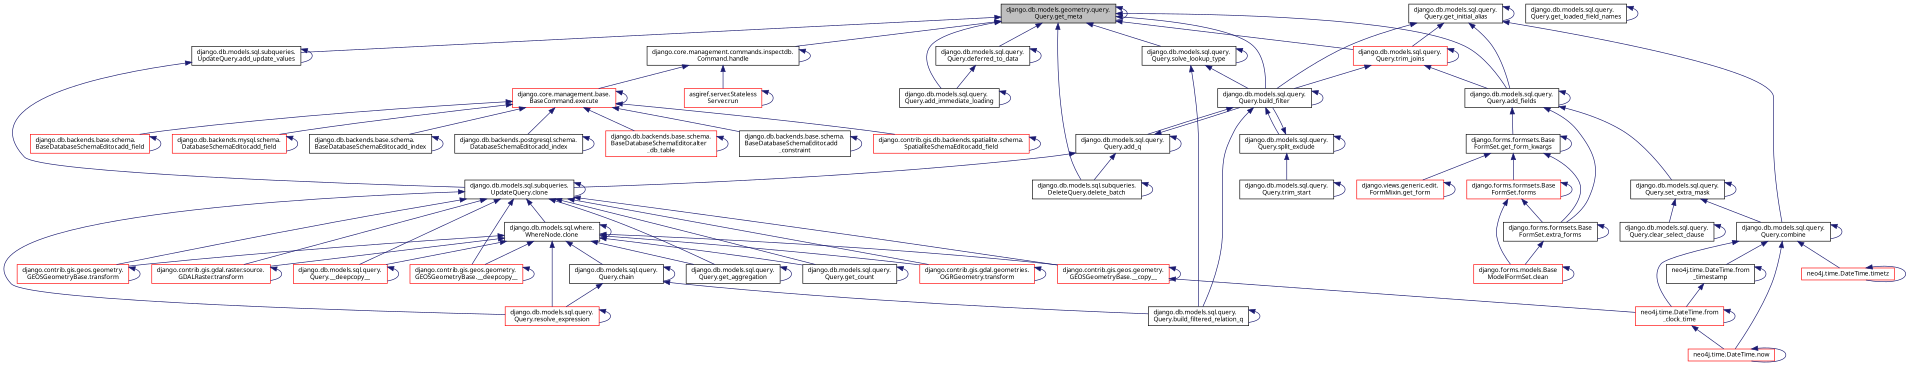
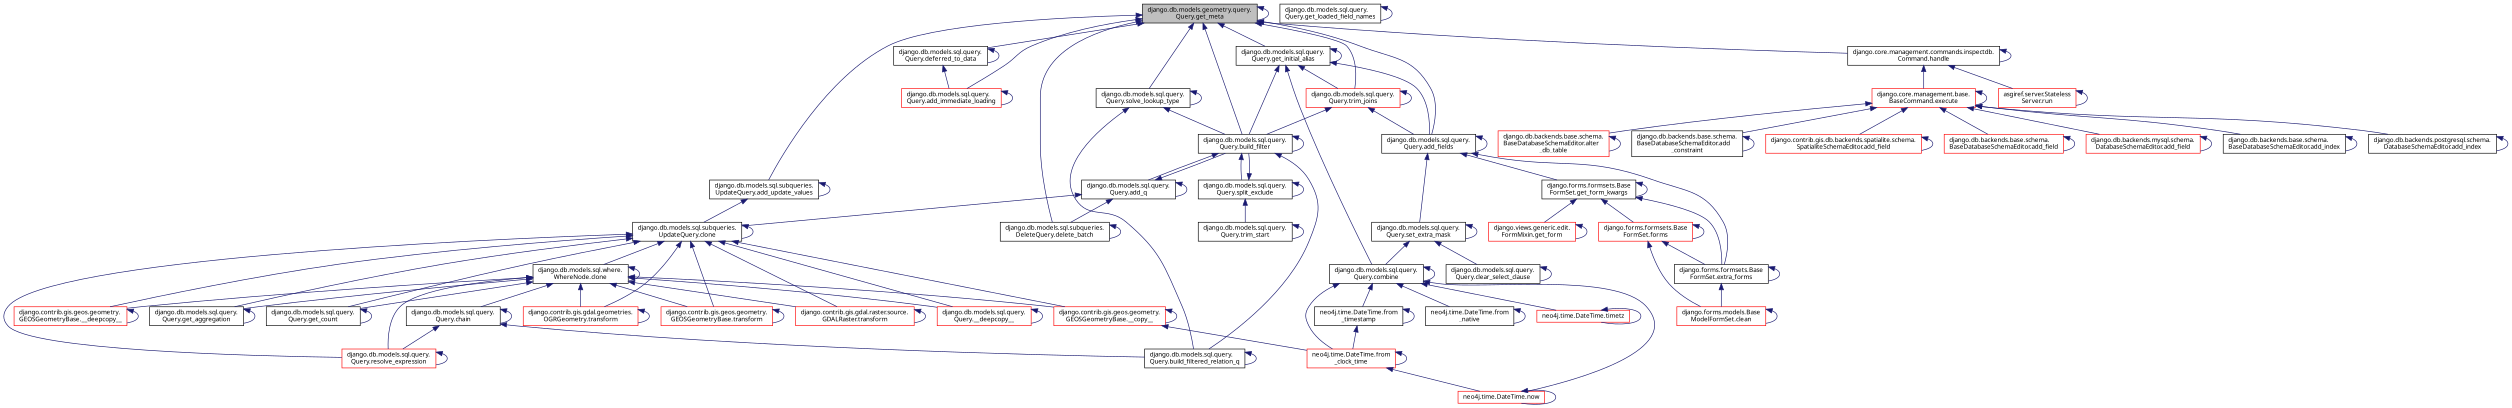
none -> (1244, 36)
(949, 98) -> (951, 98)
none -> (1470, 316)
